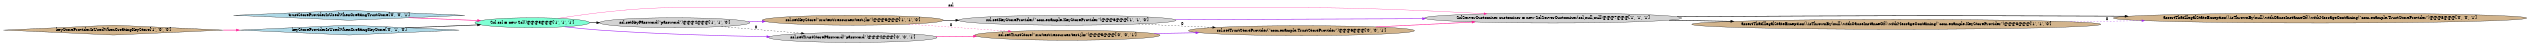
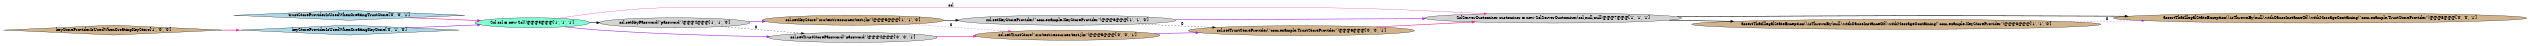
(442, 26) -> (442, 26)
